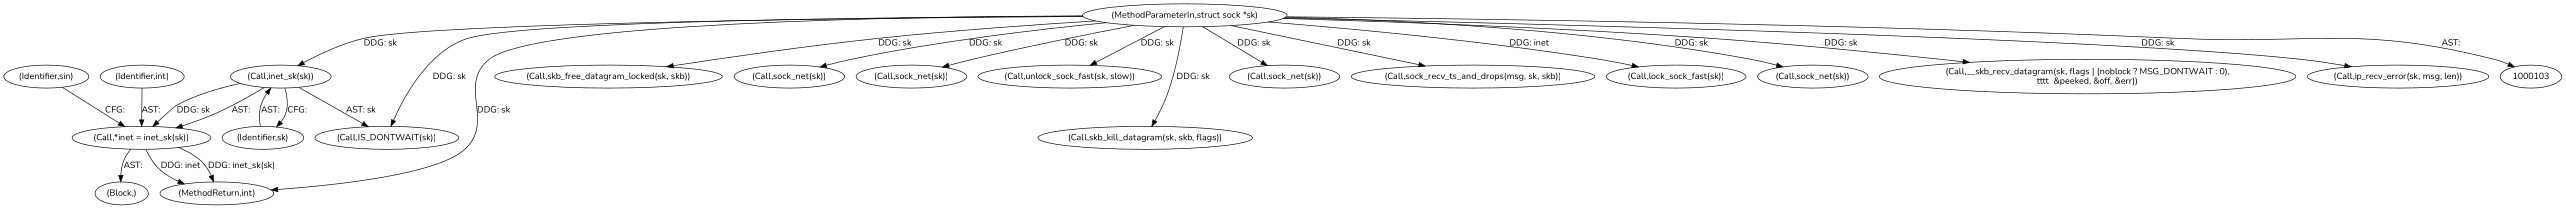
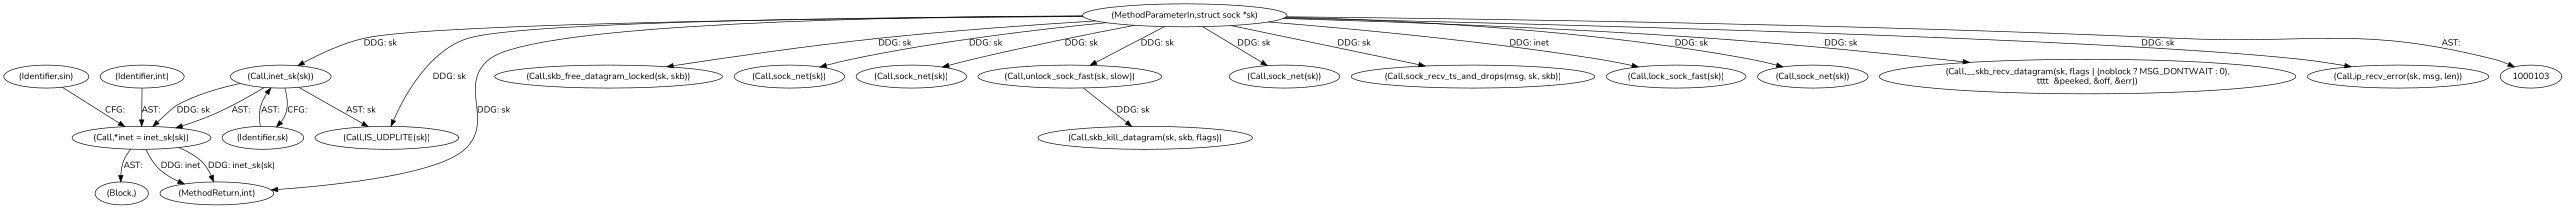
(1173, 75) -> (1105, 105)
(387, 138) -> (387, 138)
